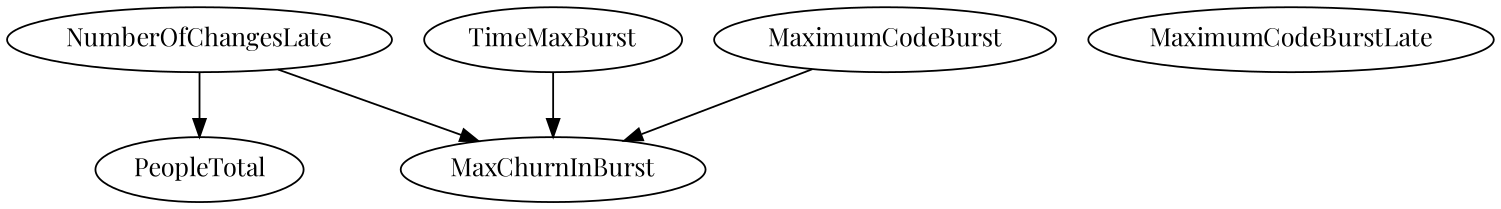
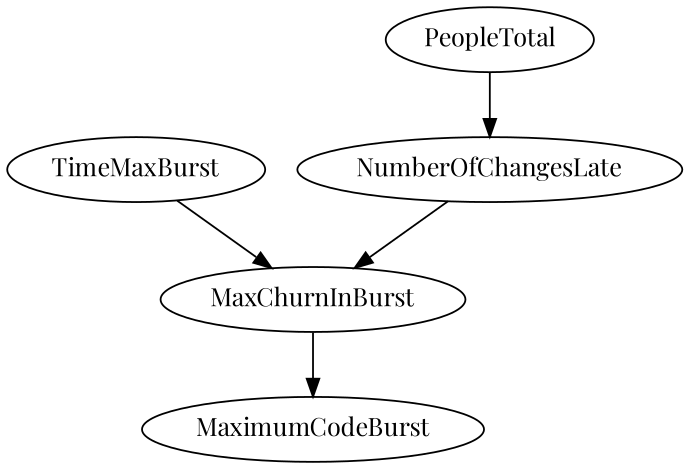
(1291, 40) -> none
(200, 96) -> (490, 96)
(727, 102) -> (313, 356)
